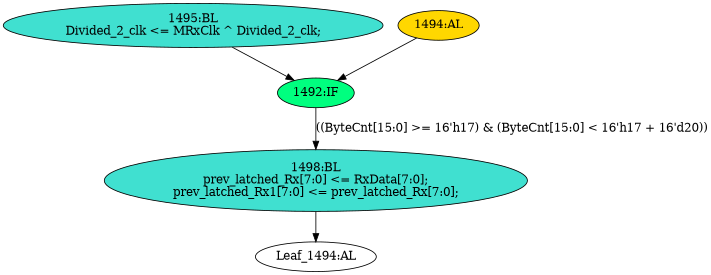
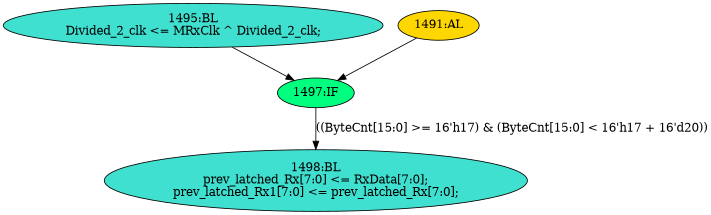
(439, 25) -> (439, 25)
(316, 93) -> (316, 93)
(316, 257) -> none
